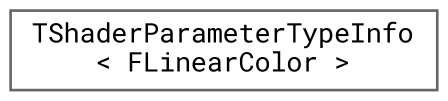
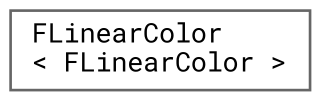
(224, 50) -> (160, 50)
